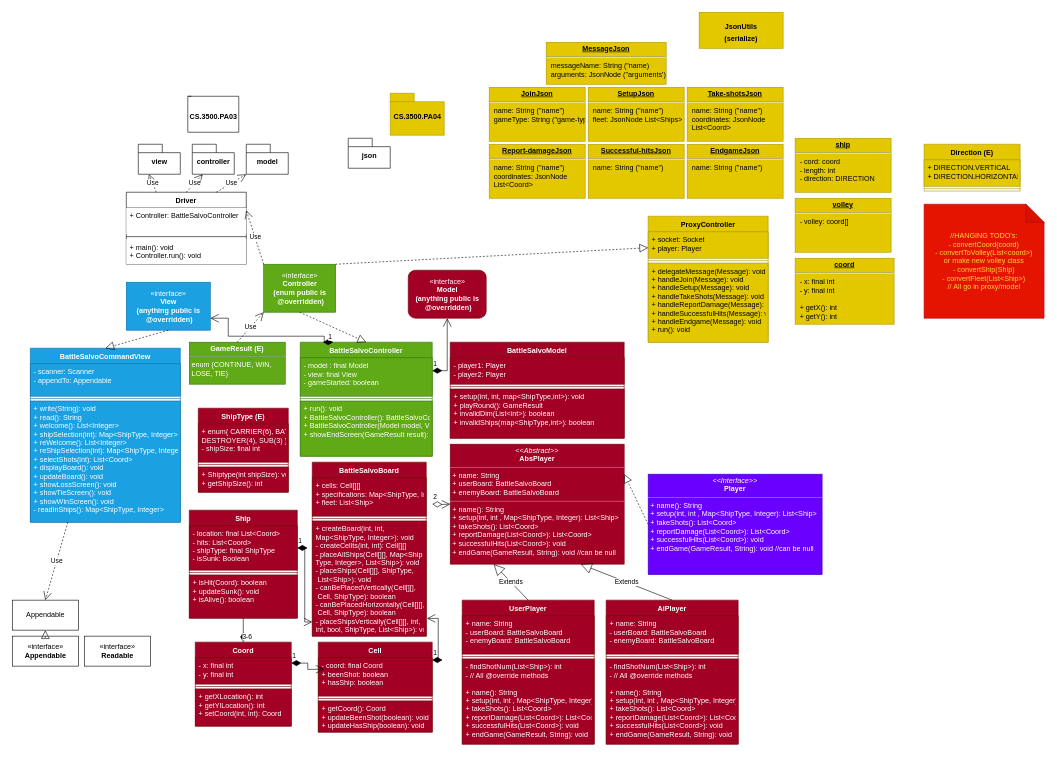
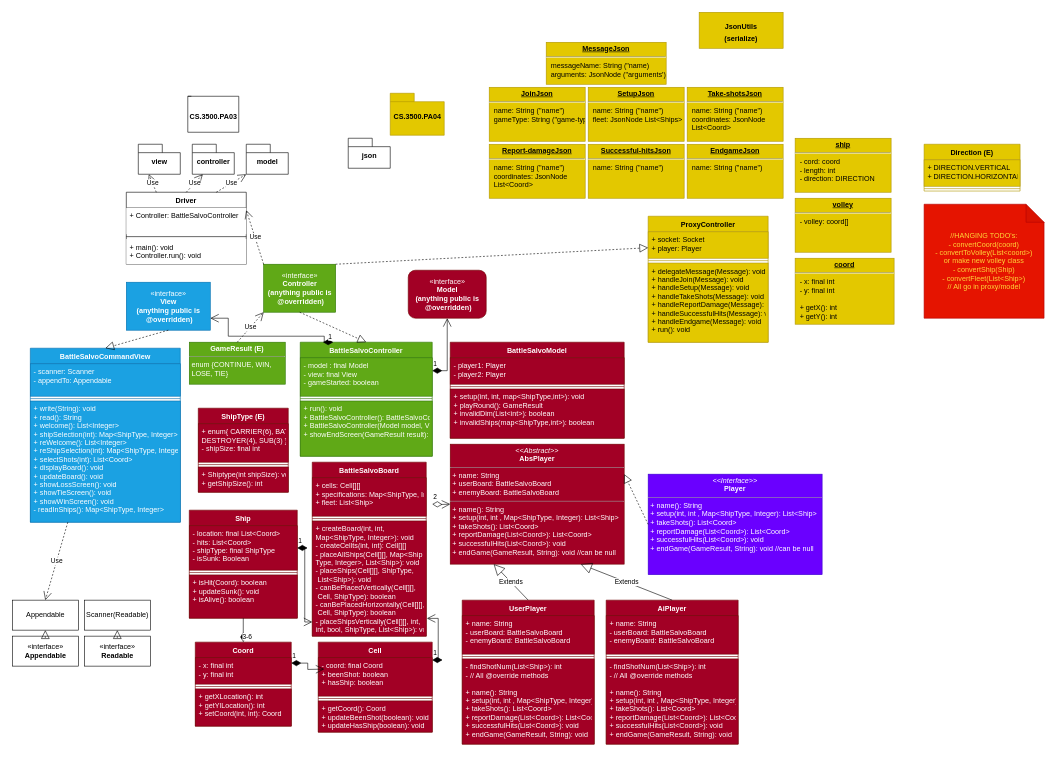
(300, 288) -> (300, 288)
none -> (117, 615)
none -> (117, 638)
